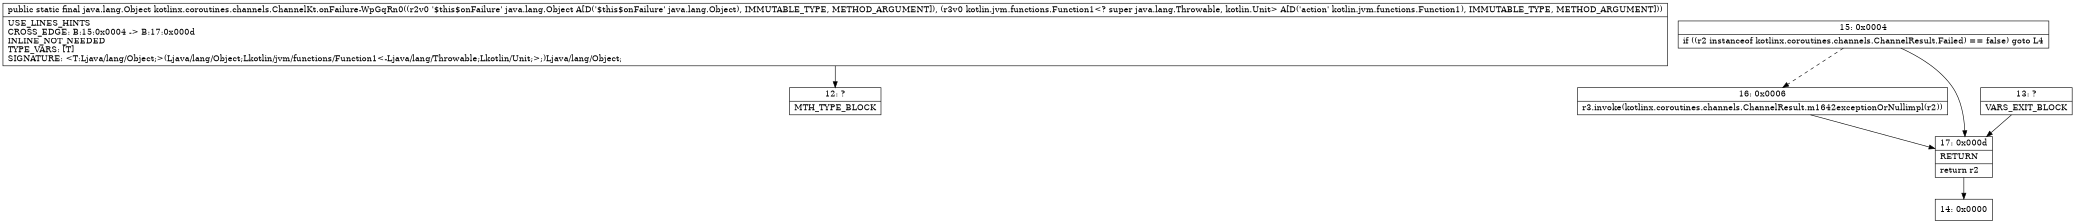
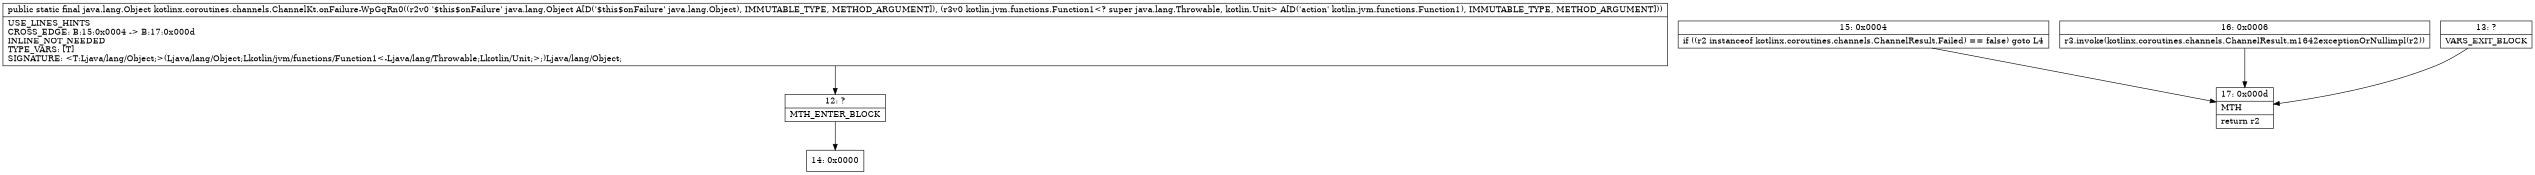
(1816, 66) -> none
(835, 108) -> (835, 115)
(1959, 157) -> (2232, 108)
(1964, 185) -> (835, 133)
